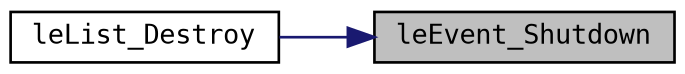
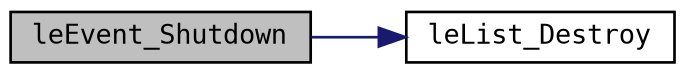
(314, 37) -> (345, 37)
